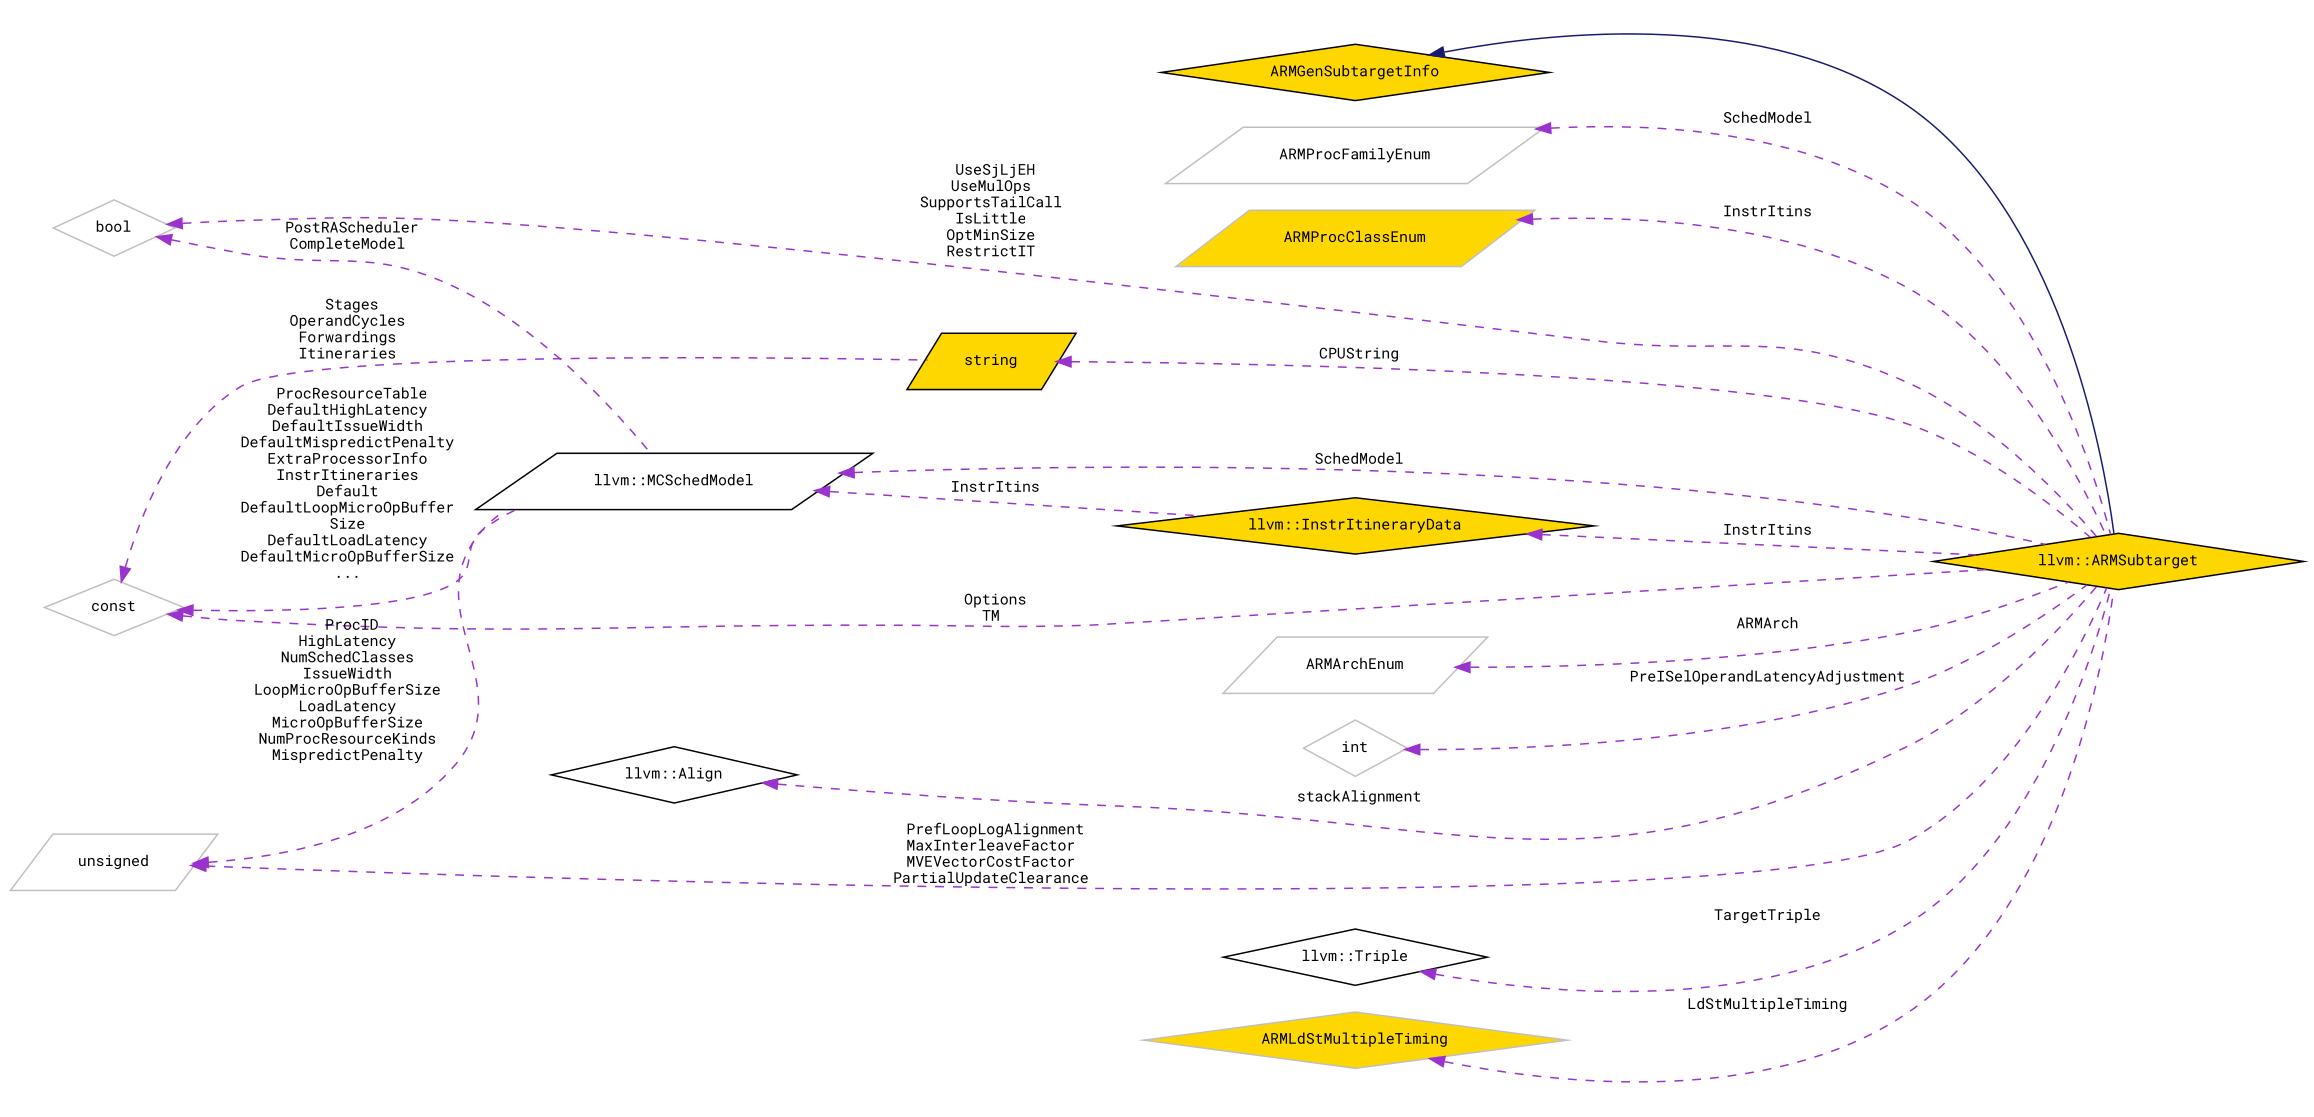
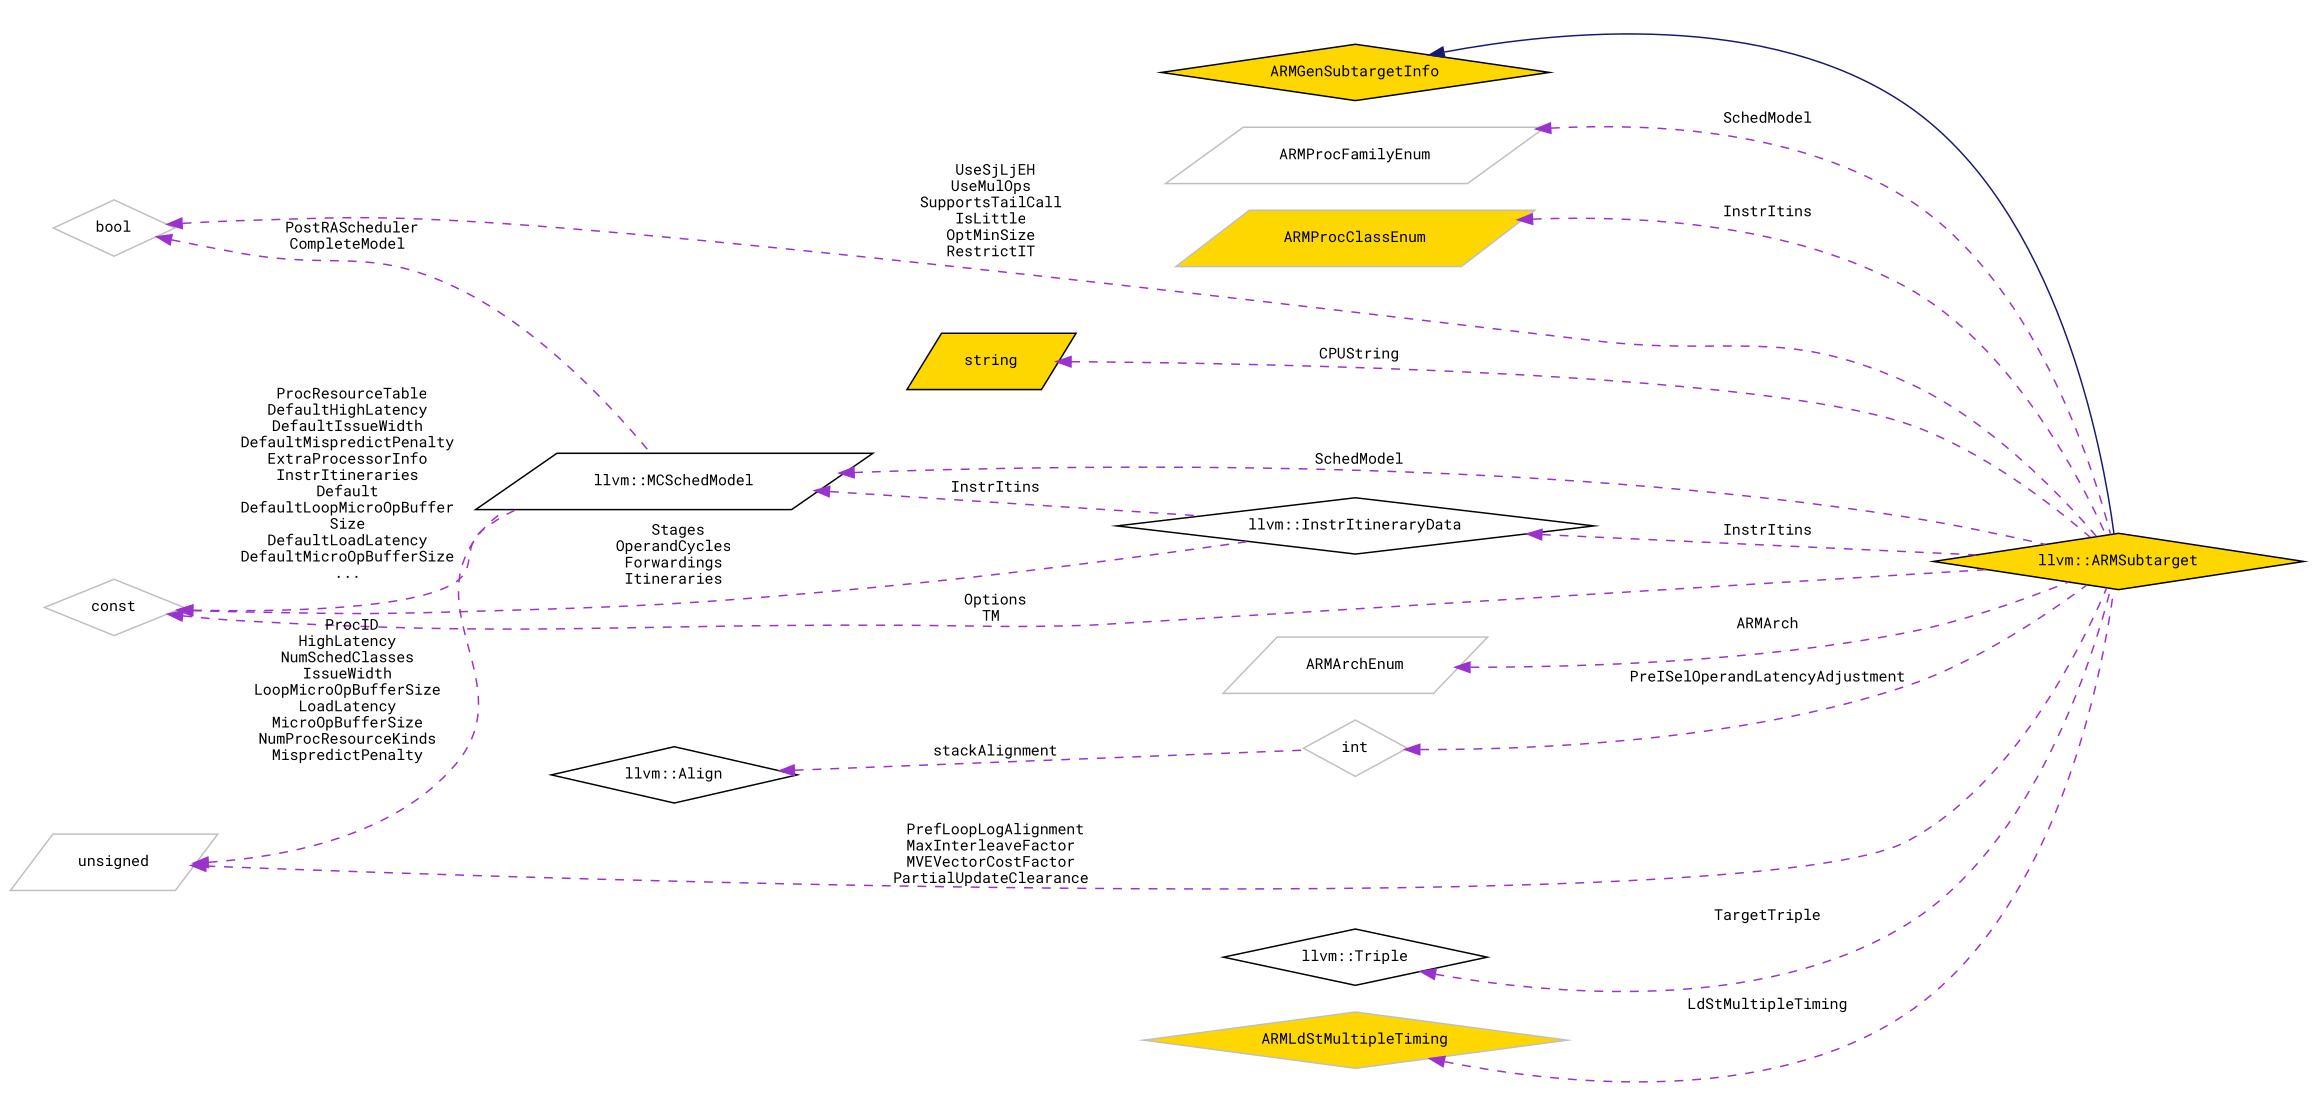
(474, 361) -> (722, 600)
(1355, 526) -> (1355, 526)
(1474, 836) -> (1051, 760)
